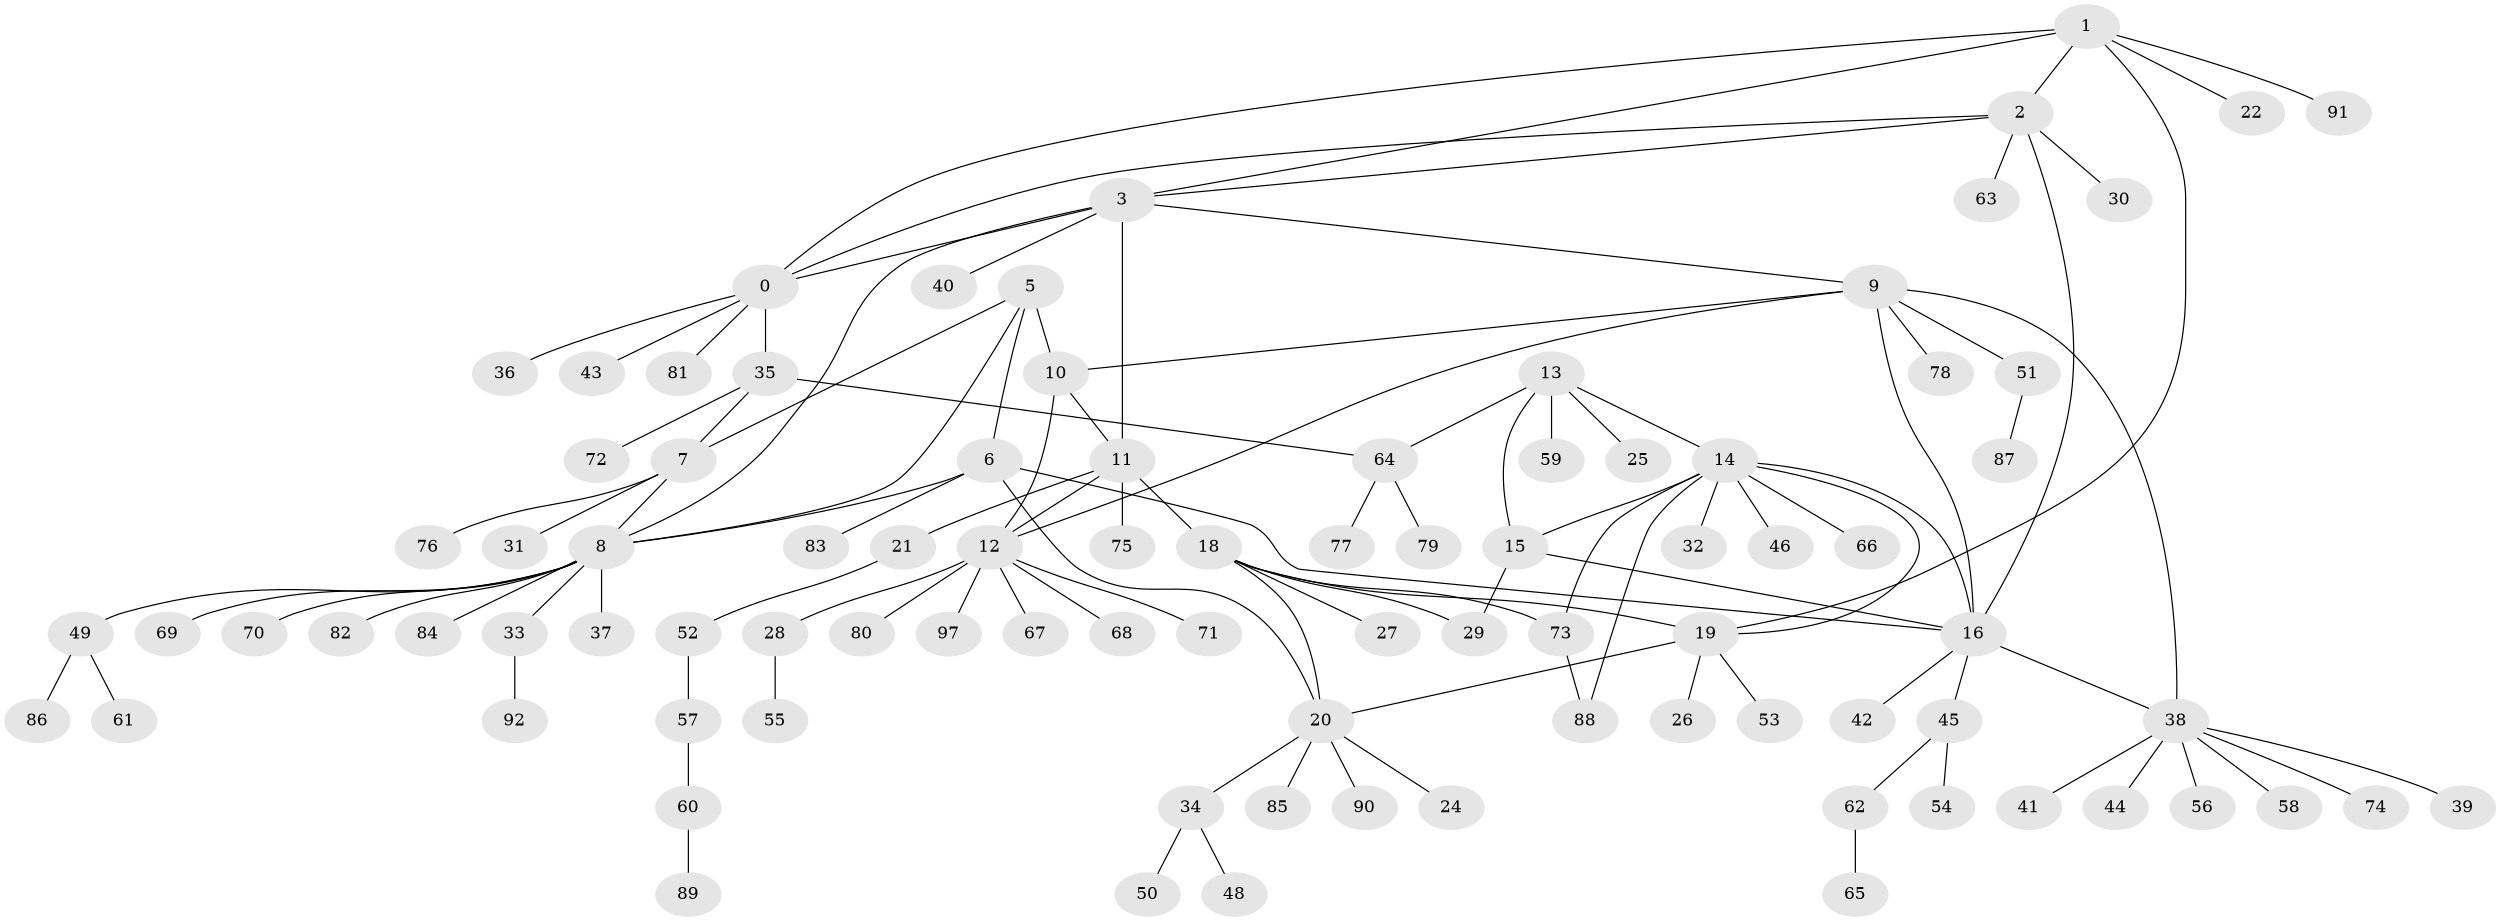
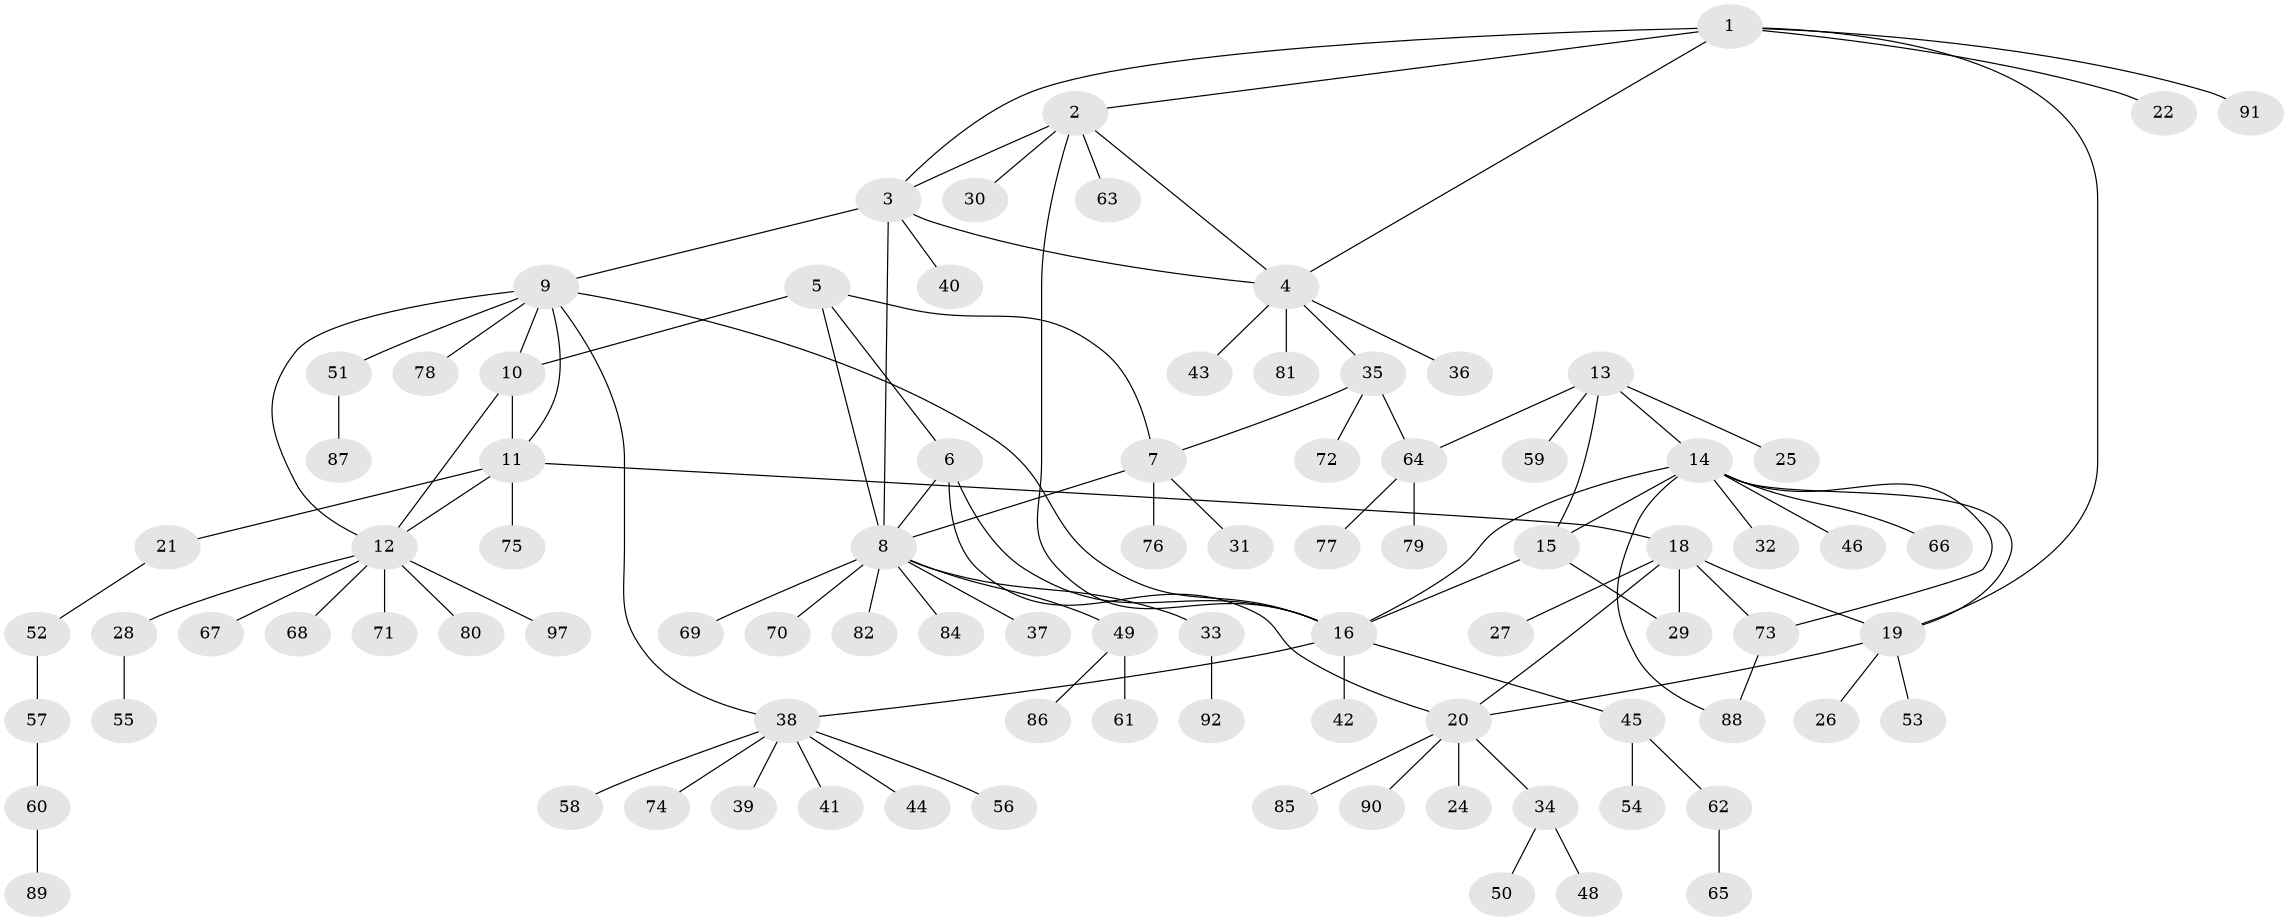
(766, 287) -> (1286, 287)
(1122, 330) -> (559, 378)
(816, 547) -> none
